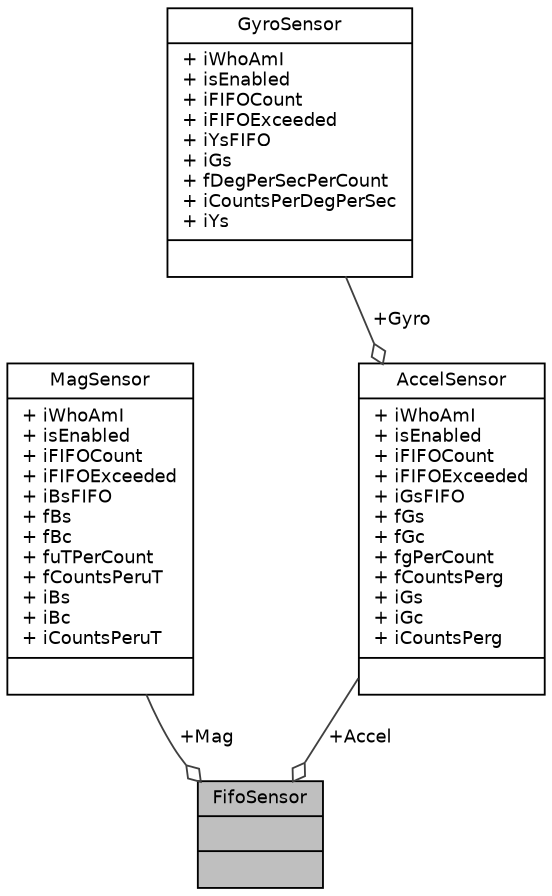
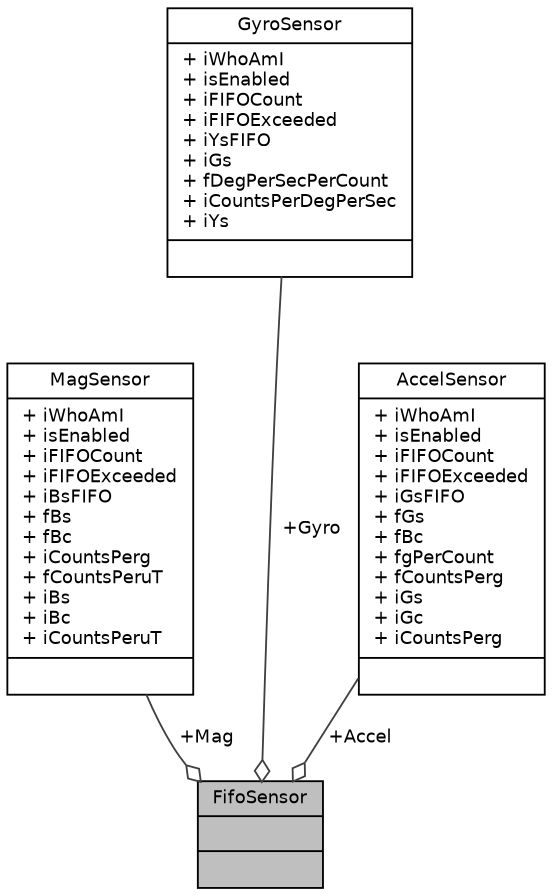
(360, 310) -> (271, 518)
(399, 537) -> (399, 537)
(88, 558) -> (86, 558)
